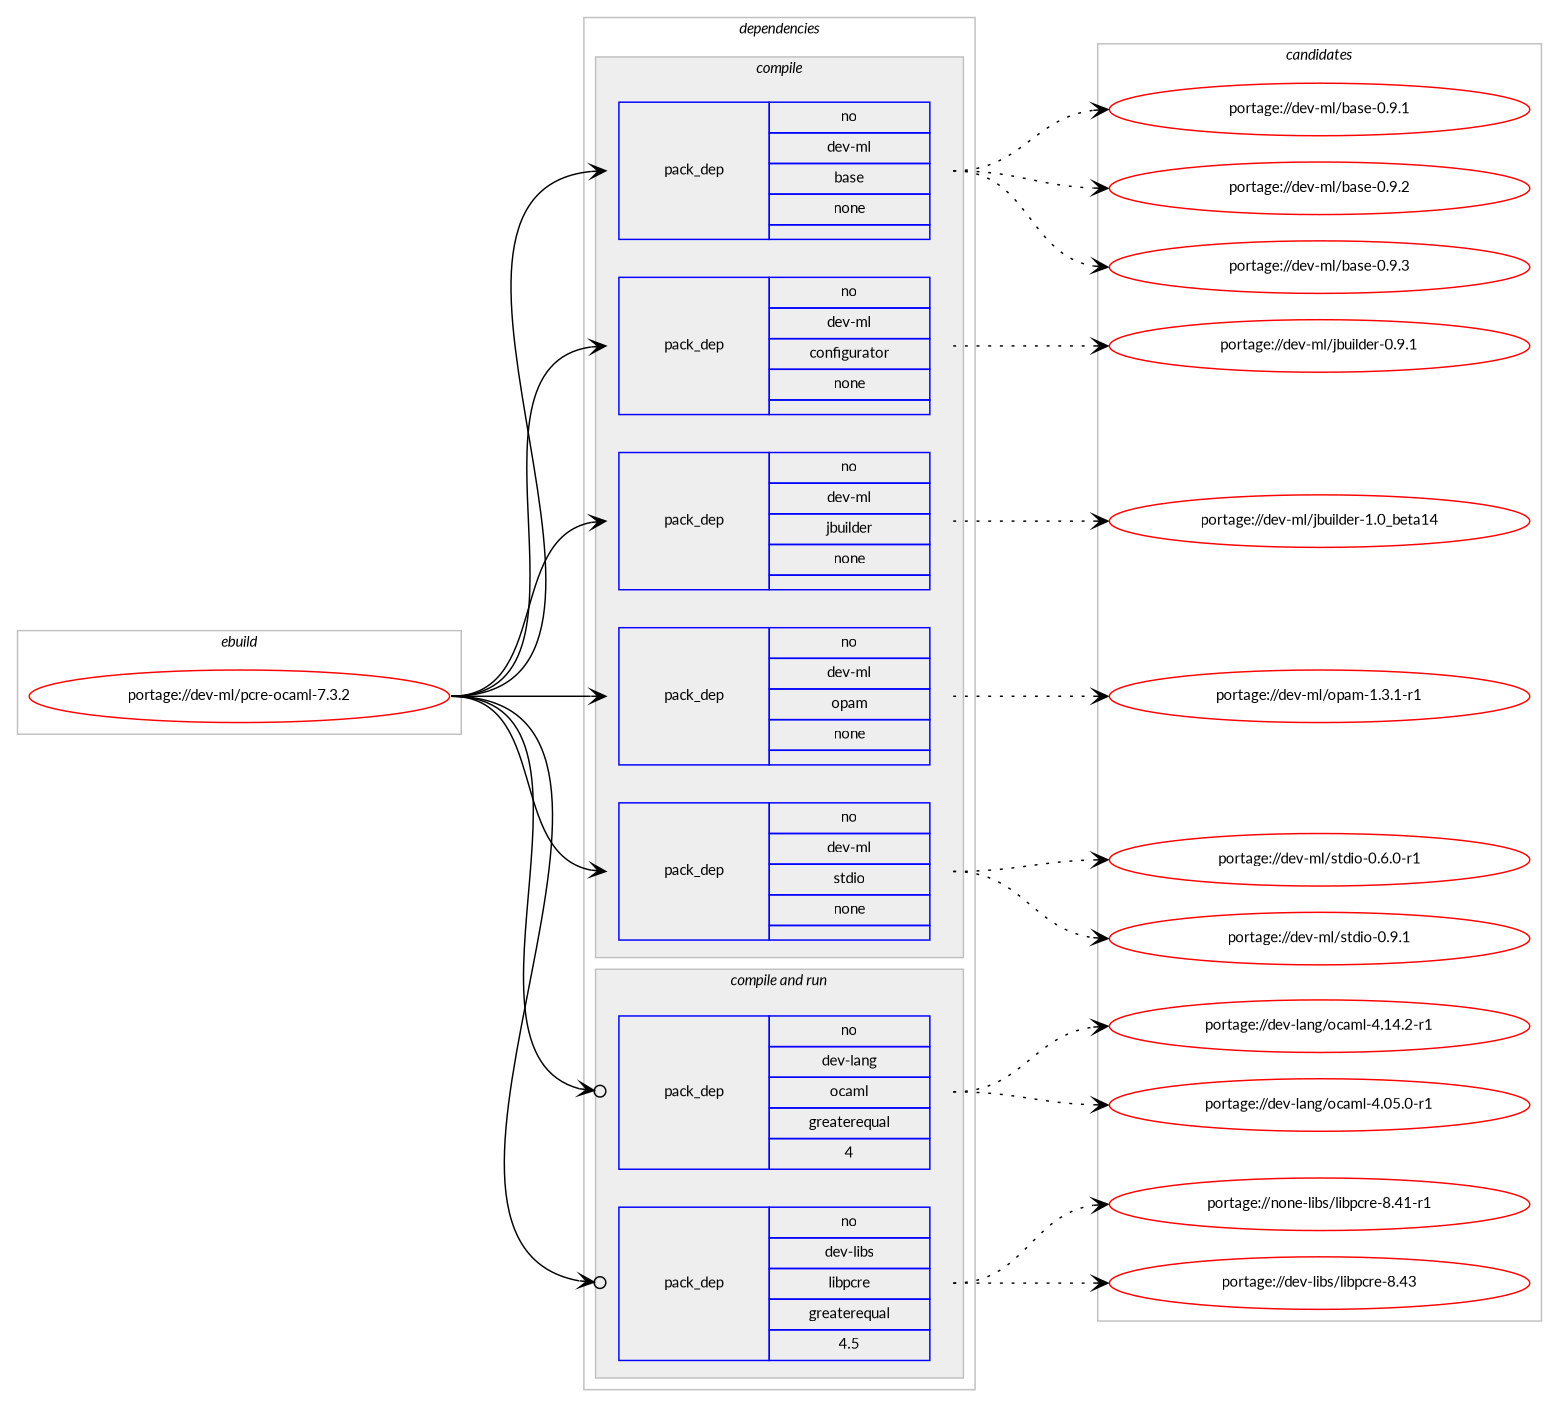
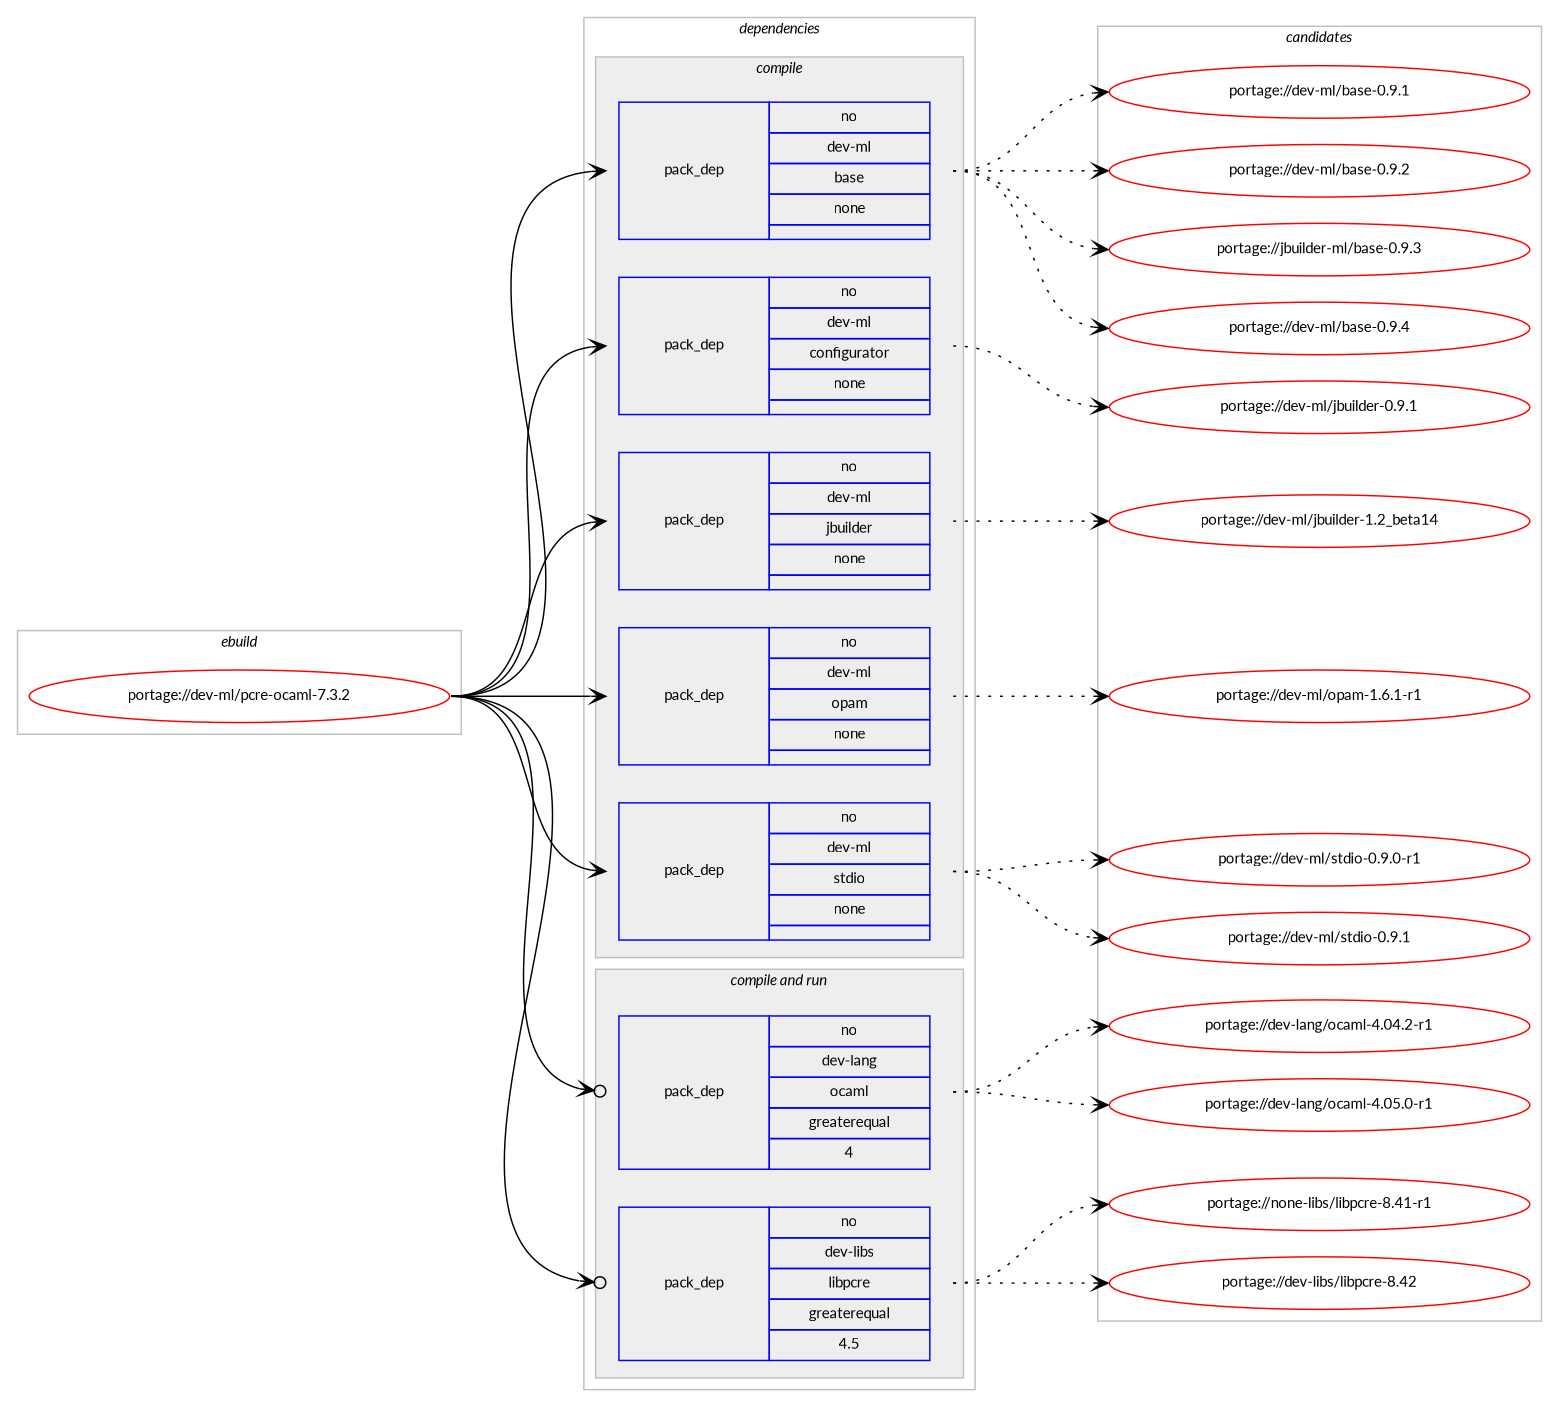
(1320, 267) -> (1320, 250)
none -> (1320, 328)
(1320, 521) -> (1320, 521)
(1320, 696) -> (1320, 696)
(1320, 860) -> (1320, 860)
(1320, 1026) -> (1320, 1026)
(1320, 1283) -> (1320, 1283)
